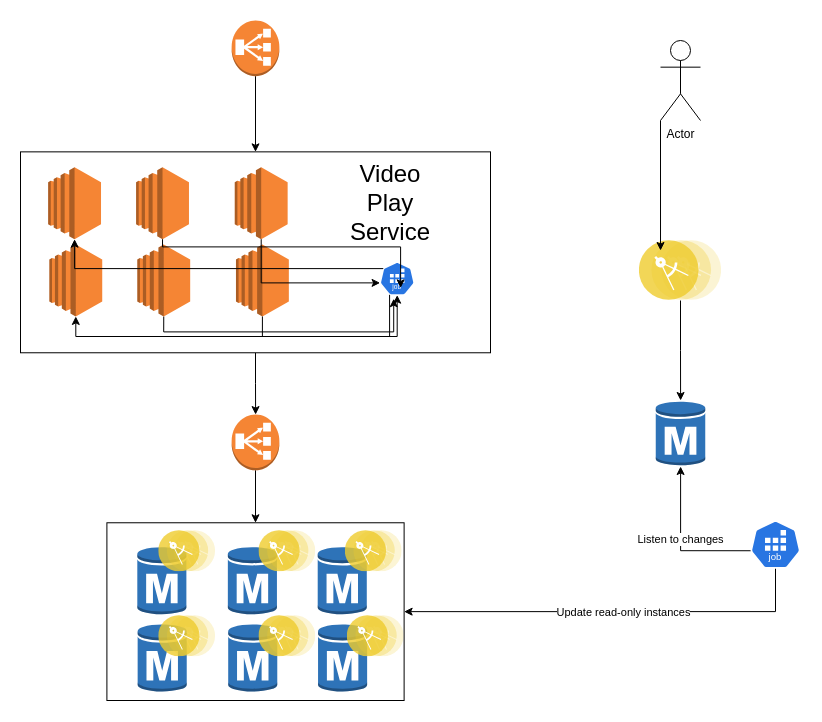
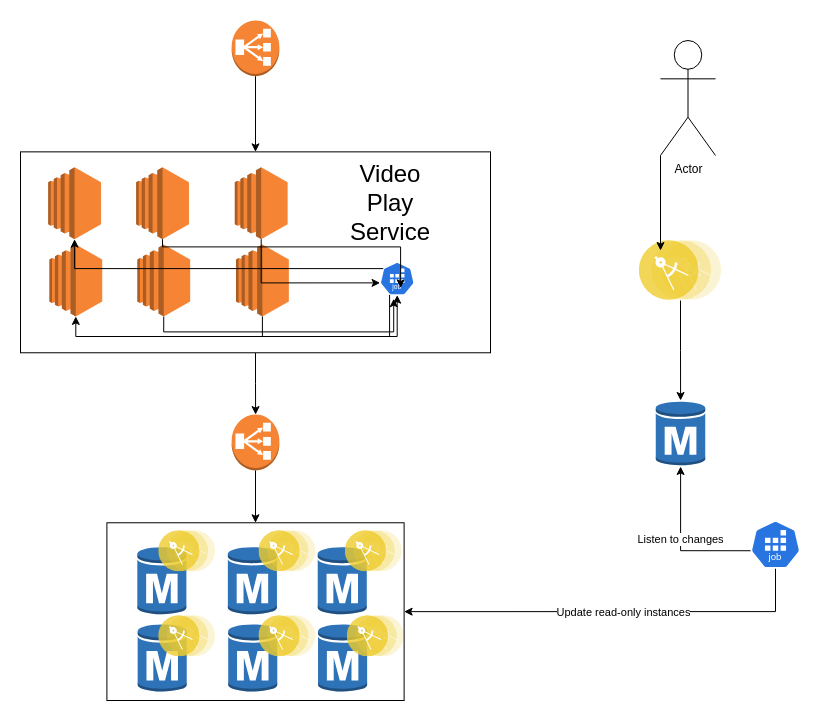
(681, 81) -> (688, 98)
